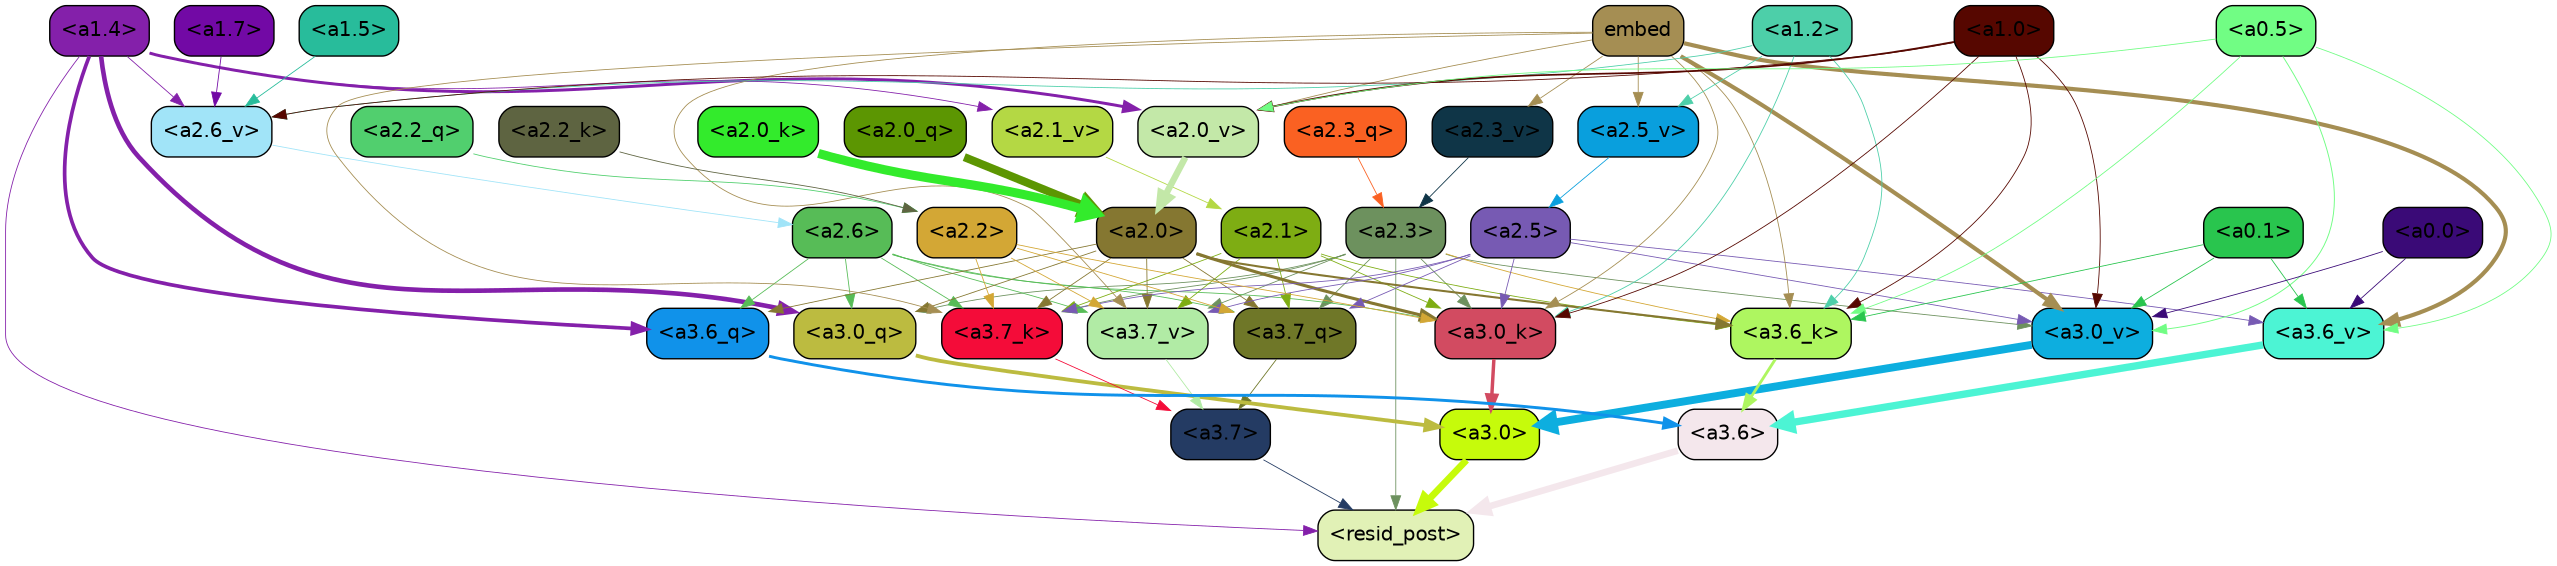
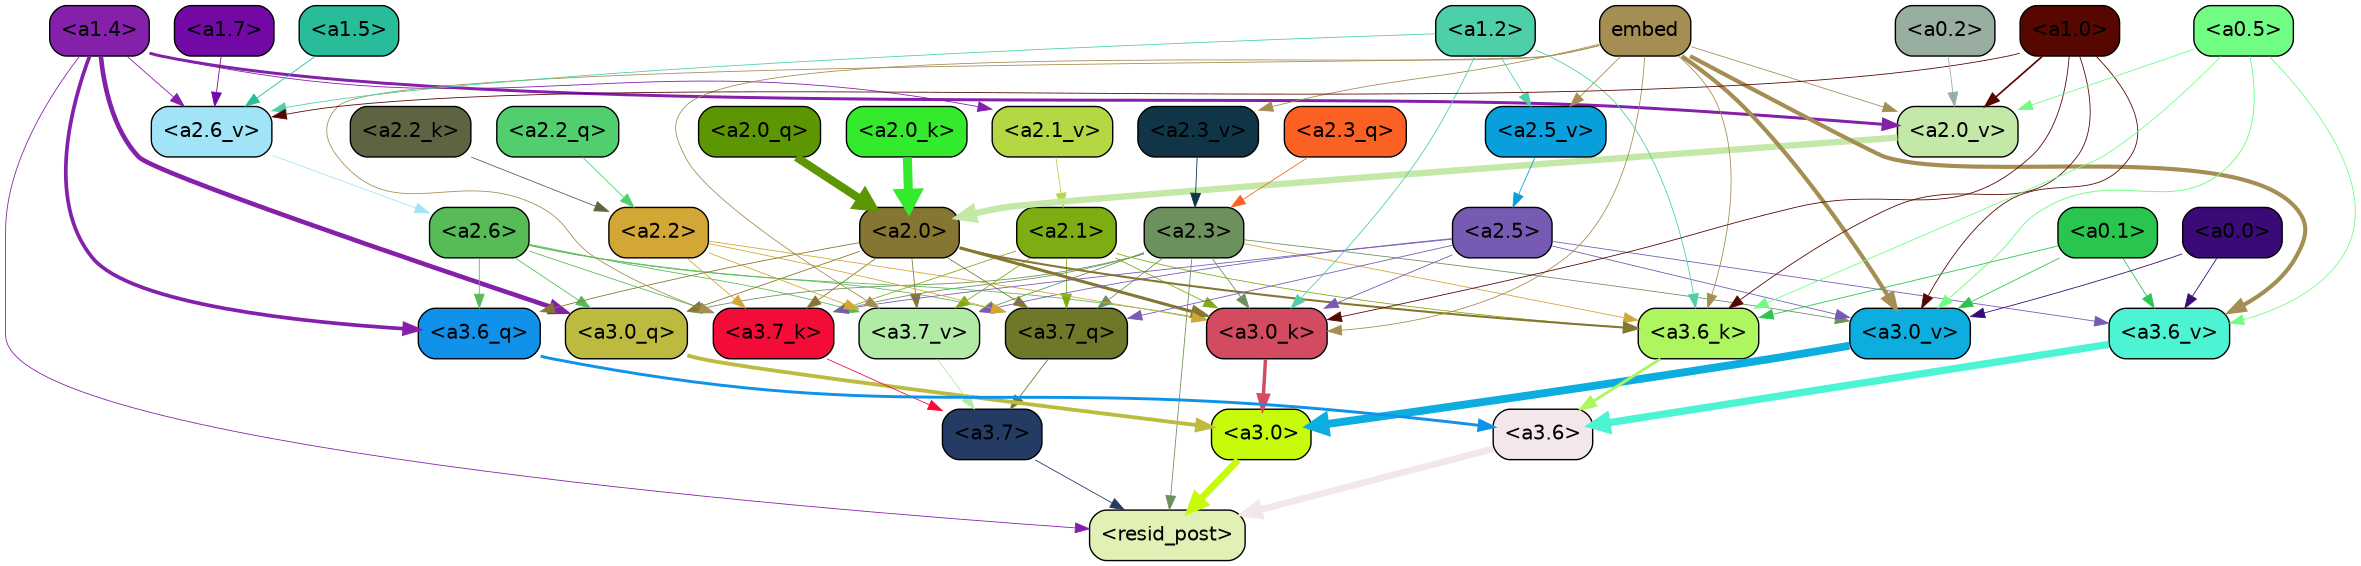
none -> (1945, 31)
